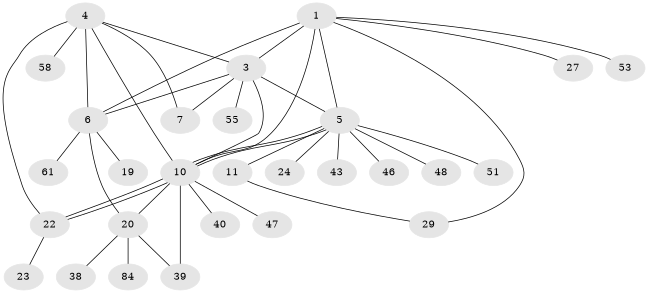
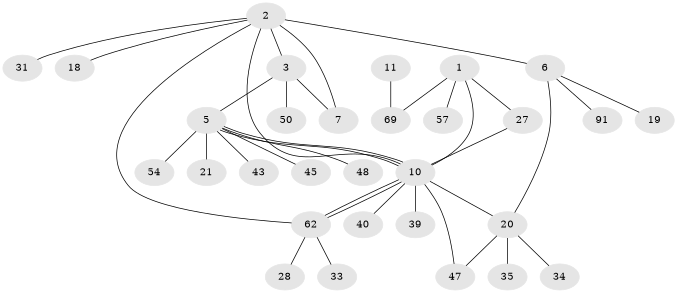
(85, 16) -> (266, 16)
(281, 42) -> none
(200, 64) -> none
none -> (22, 68)
(45, 68) -> (75, 68)
(328, 68) -> none
(625, 68) -> (443, 120)
(167, 94) -> none
(232, 120) -> (286, 120)
(252, 137) -> (469, 146)
(286, 146) -> none
(48, 173) -> (602, 120)
(285, 173) -> (207, 173)
(389, 173) -> (311, 173)
(493, 173) -> (154, 173)
(50, 225) -> (311, 225)
(429, 225) -> (391, 120)
(154, 251) -> (481, 251)
(24, 277) -> (285, 277)
(76, 277) -> (508, 277)
(128, 277) -> (560, 277)
none -> (337, 277)
